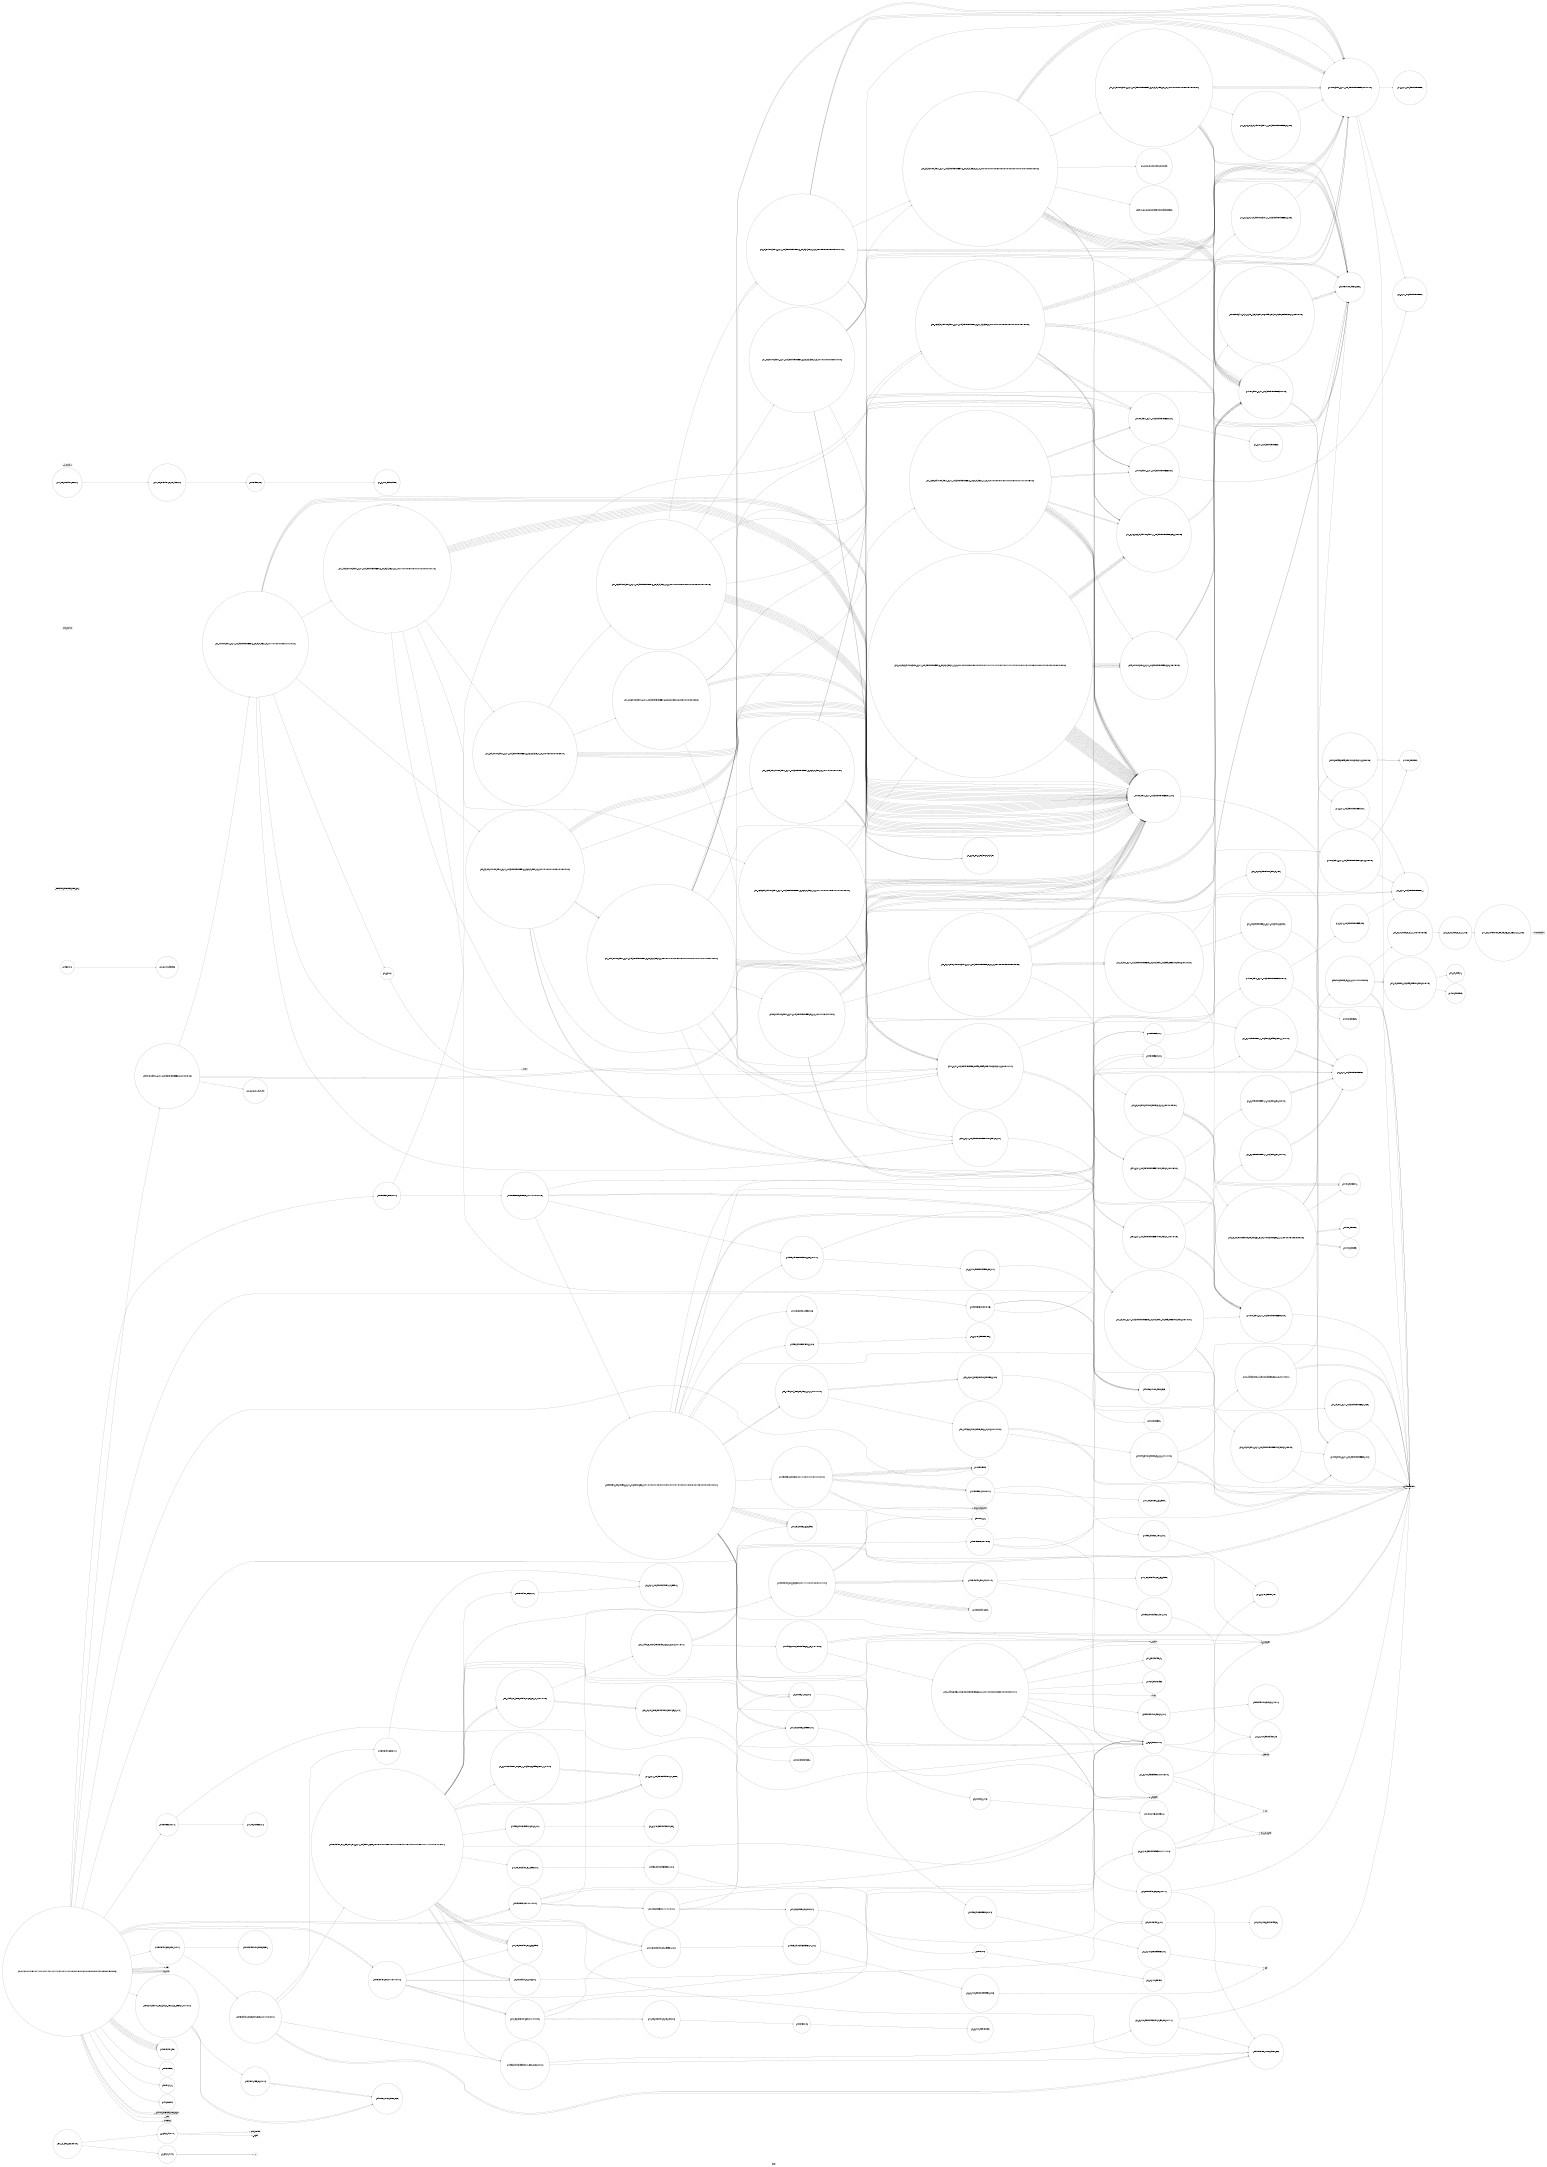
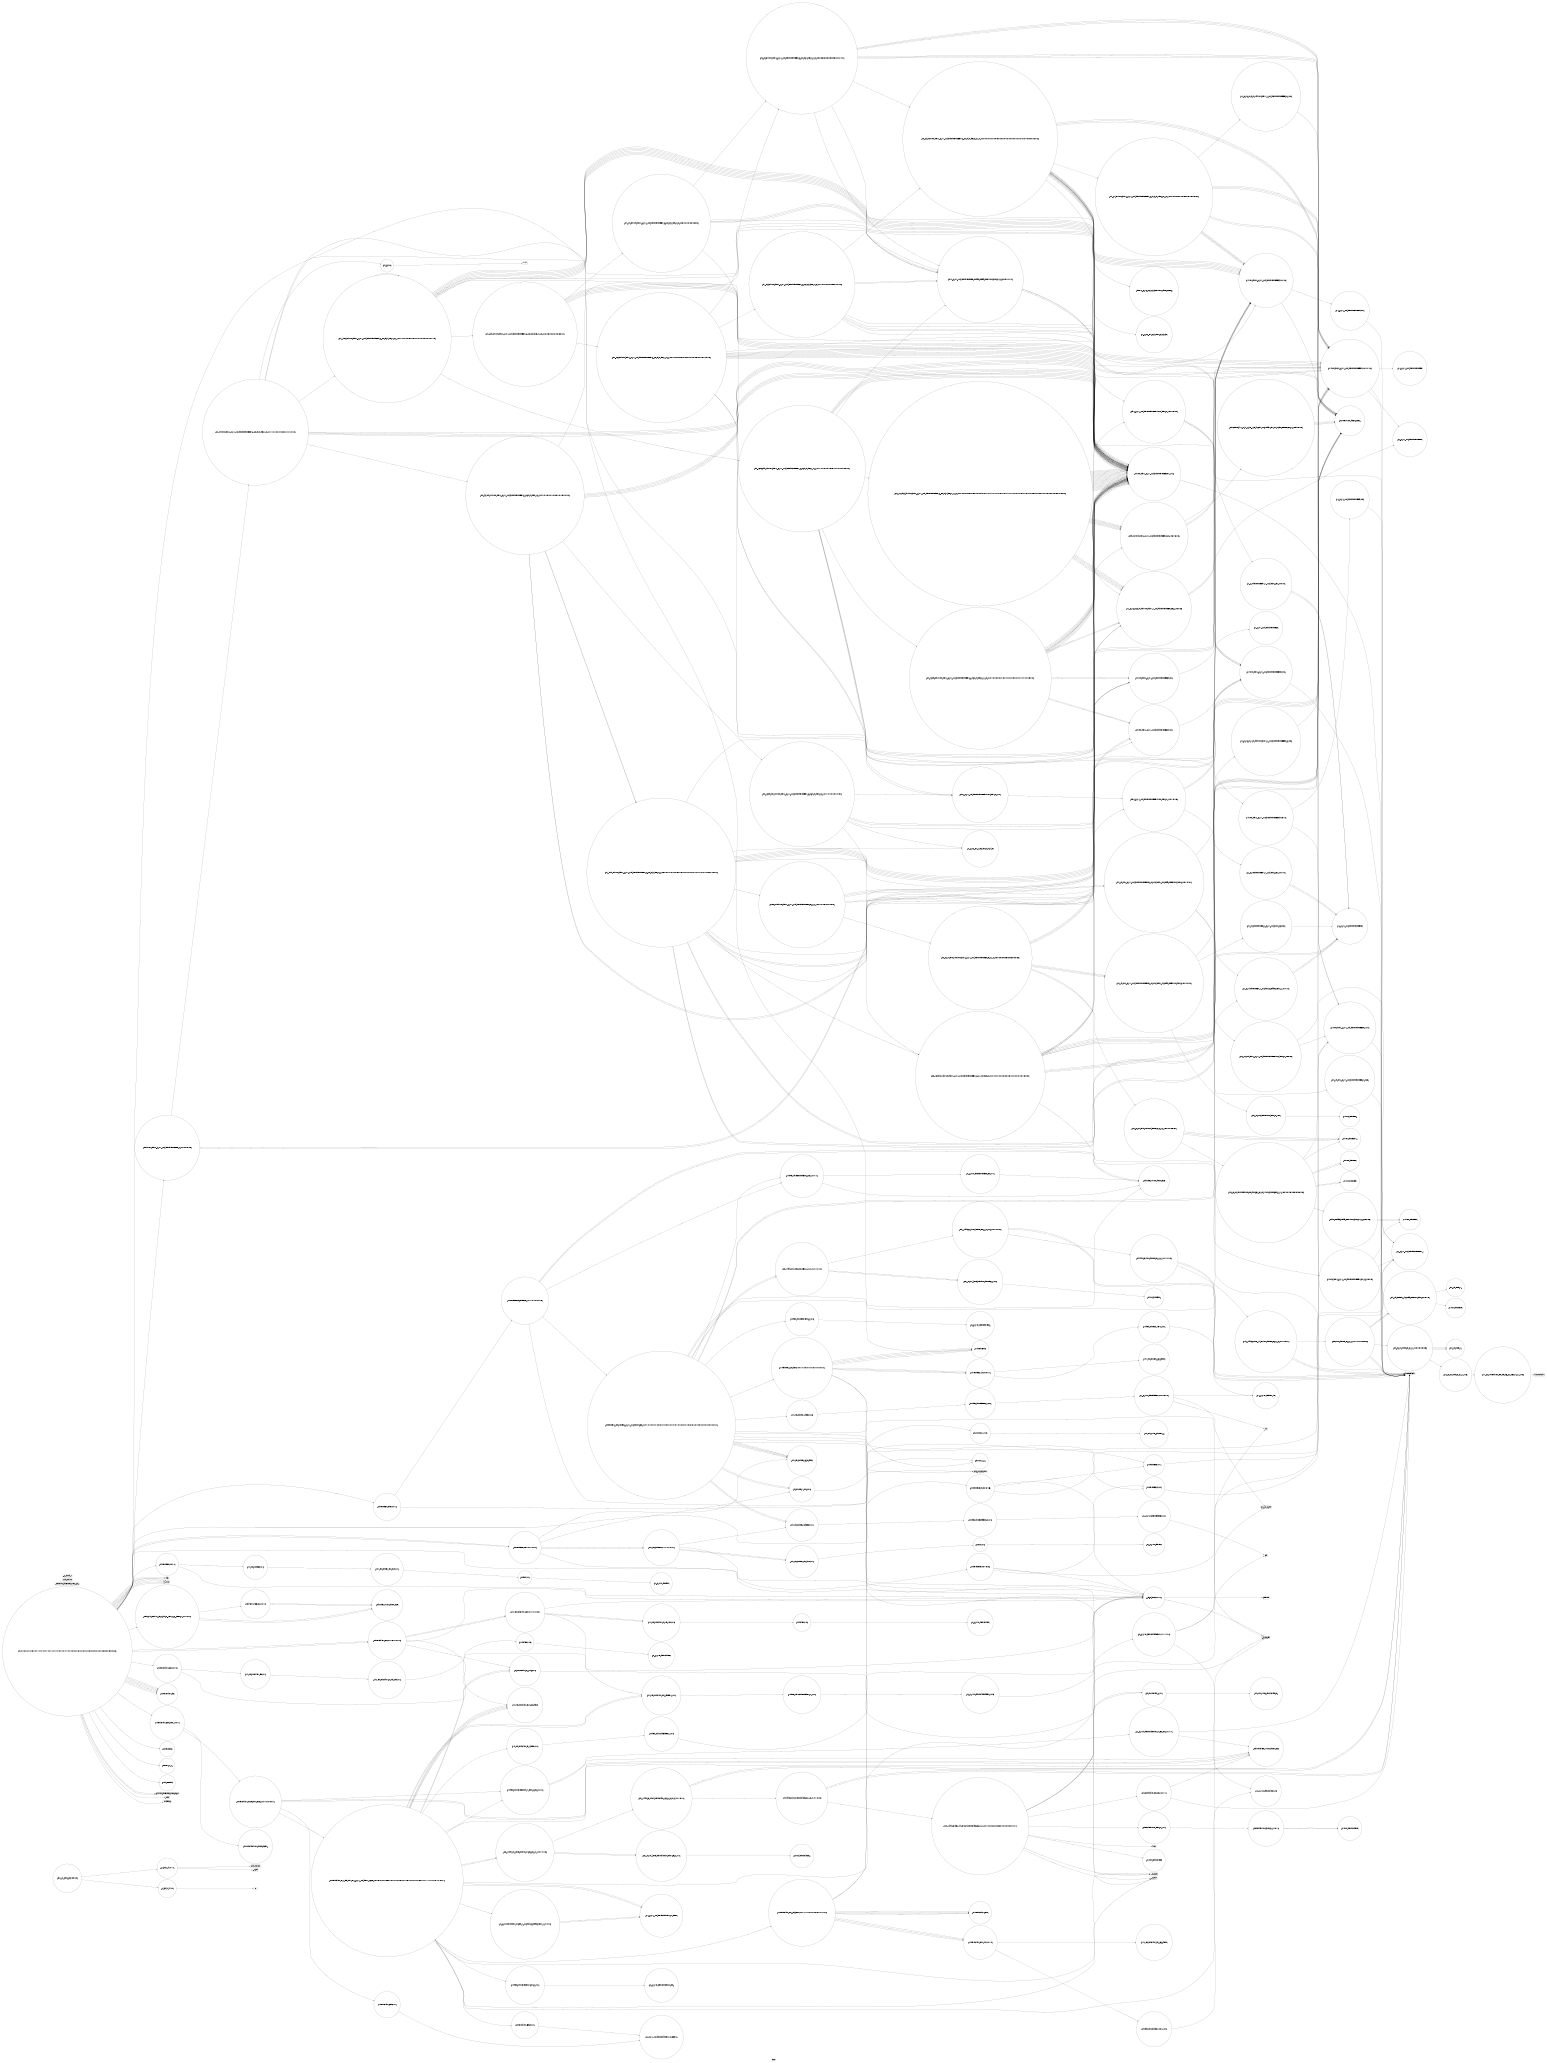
(255, 1091) -> none
none -> (1455, 1348)
none -> (980, 1404)
none -> (387, 1569)
(1154, 1658) -> none
none -> (167, 1668)
none -> (1350, 1828)
